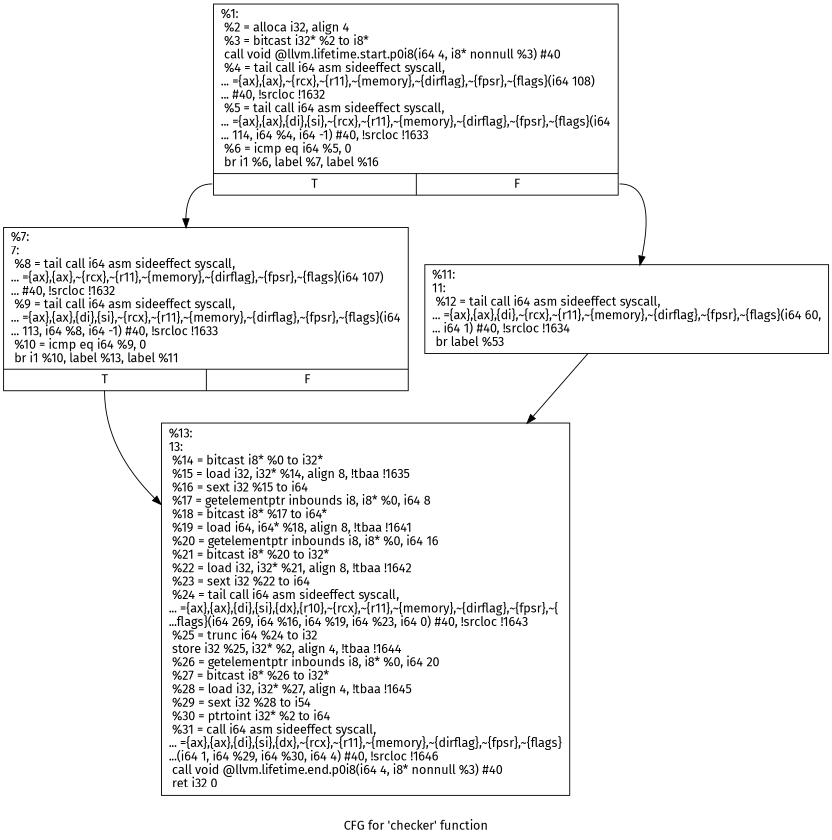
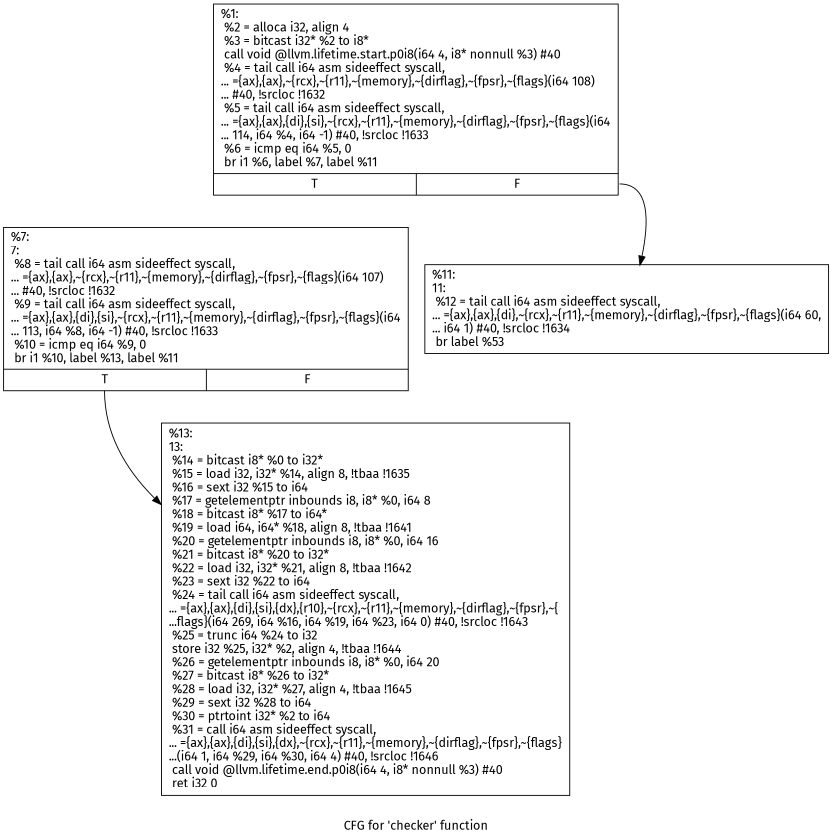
(300, 162) -> (299, 162)
(191, 195) -> none
(561, 385) -> none
(240, 703) -> (240, 703)
